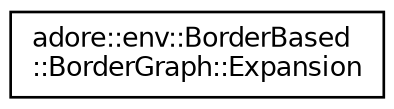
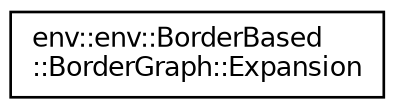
(197, 55) -> (197, 55)
